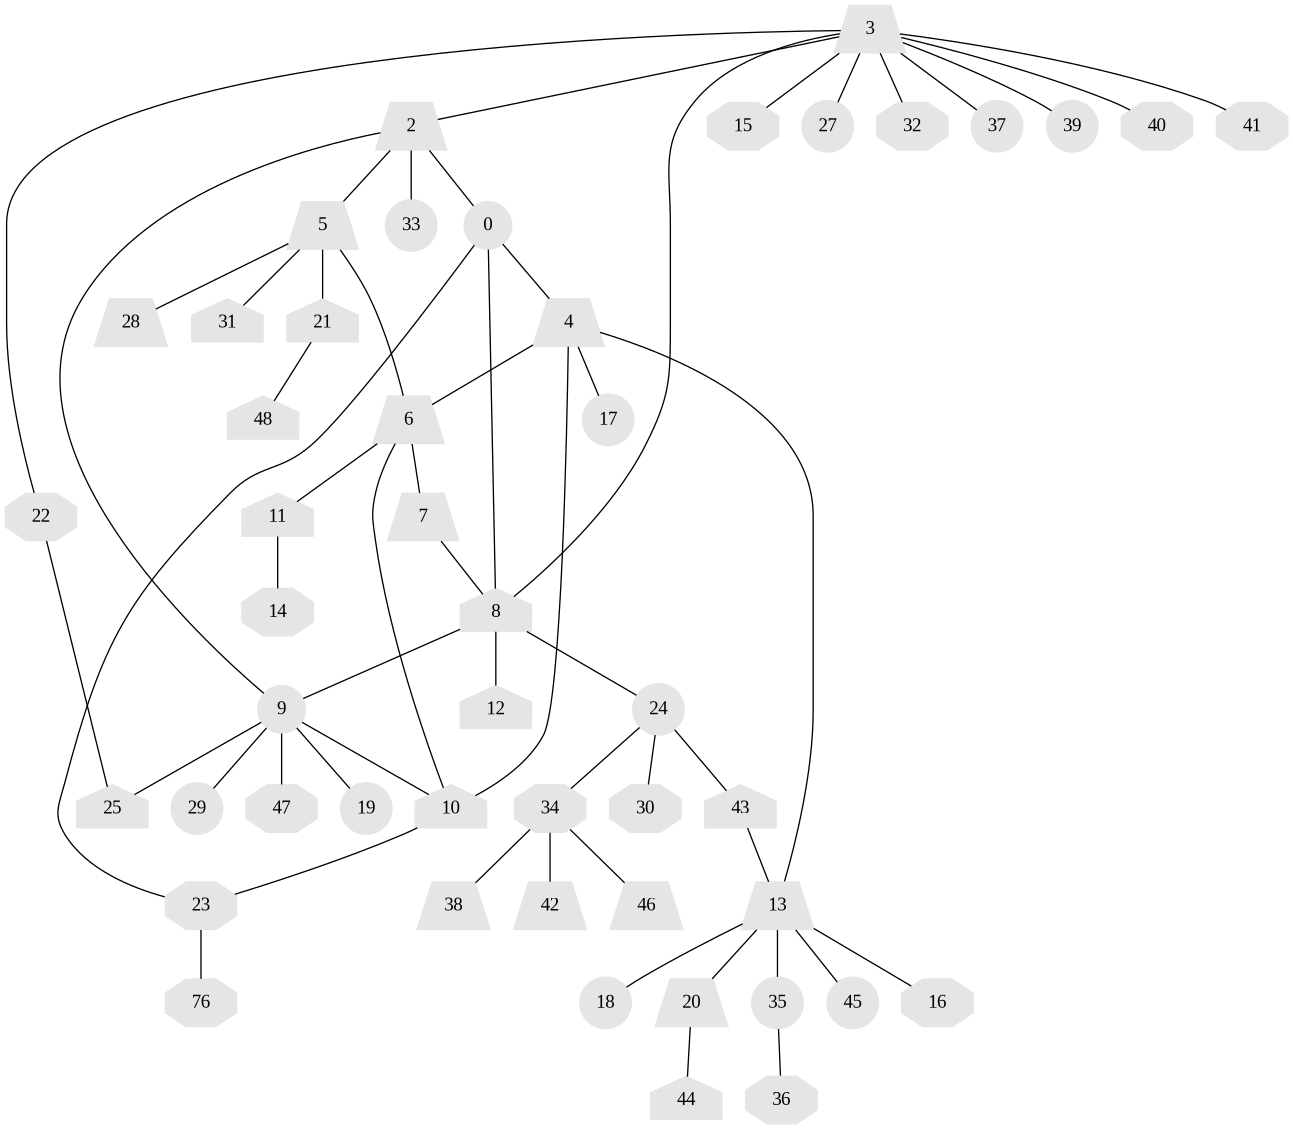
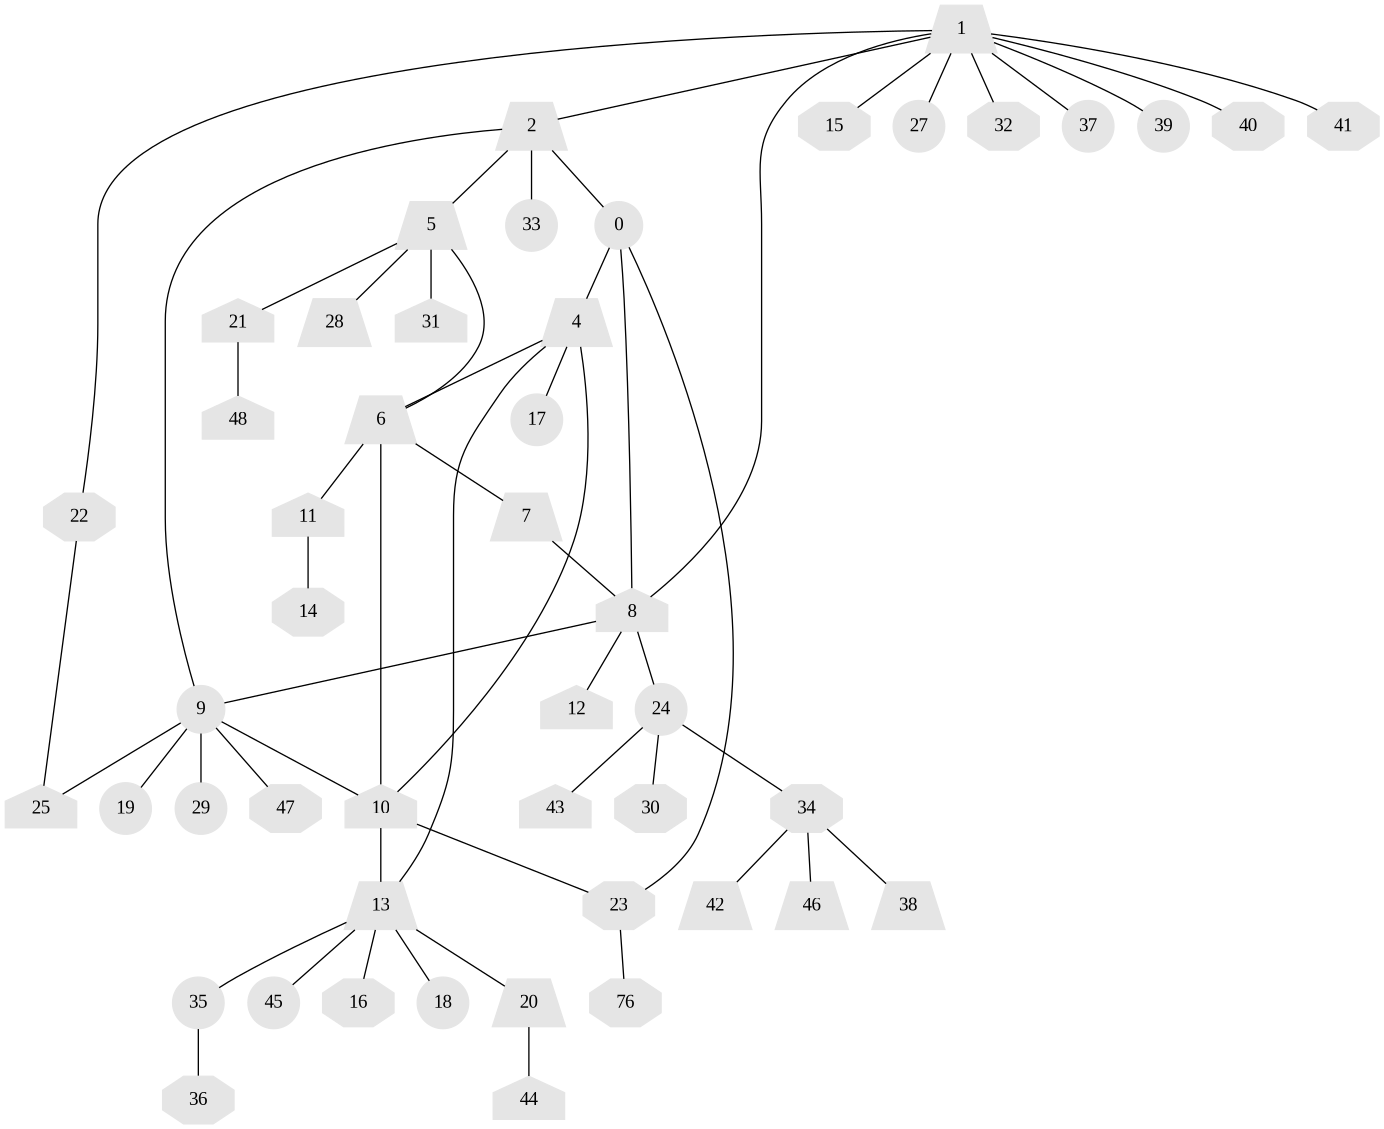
(870, 29) -> (961, 29)
(758, 855) -> (381, 855)
